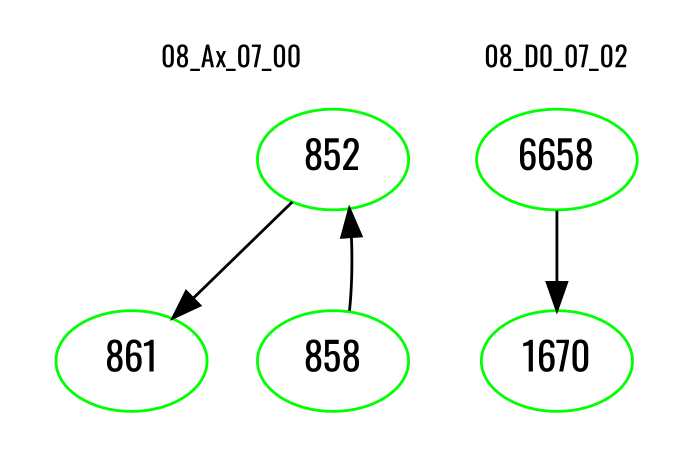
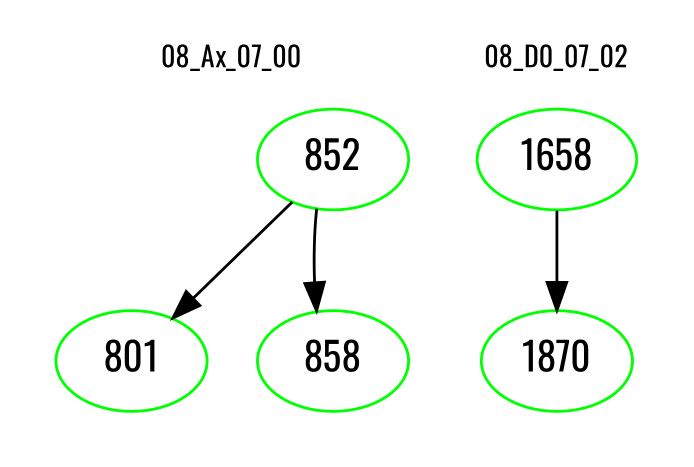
(557, 160) -> (557, 160)
(352, 274) -> (314, 246)
(132, 361) -> (132, 361)
(557, 361) -> (557, 361)
